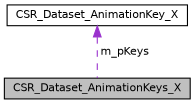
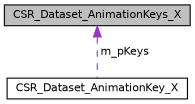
(97, 58) -> (97, 58)
